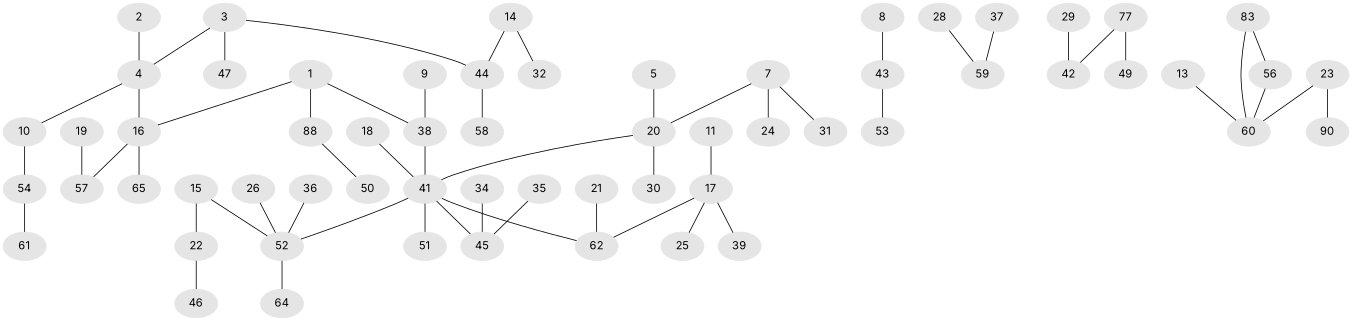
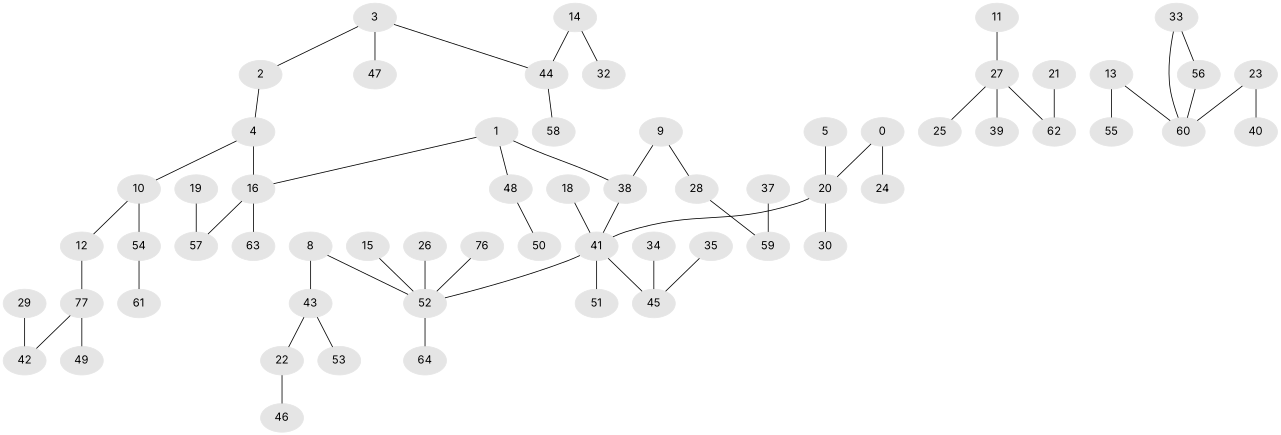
(1248, 17) -> (1177, 17)
(182, 46) -> (318, 46)
(768, 75) -> (883, 132)
(311, 132) -> (511, 189)
(825, 132) -> none
none -> (1111, 132)
(1328, 132) -> (1256, 132)
none -> (679, 161)
(139, 189) -> (253, 246)
(311, 189) -> (482, 246)
(711, 189) -> (997, 75)
(196, 218) -> (296, 332)
(502, 220) -> none
none -> (82, 246)
none -> (368, 275)
